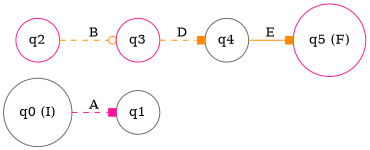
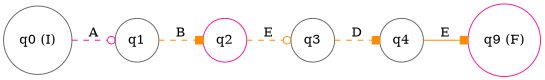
(94, 33) -> (269, 33)
(138, 40) -> (313, 40)
none -> (176, 40)
(329, 40) -> (504, 40)
(89, 112) -> (90, 40)
